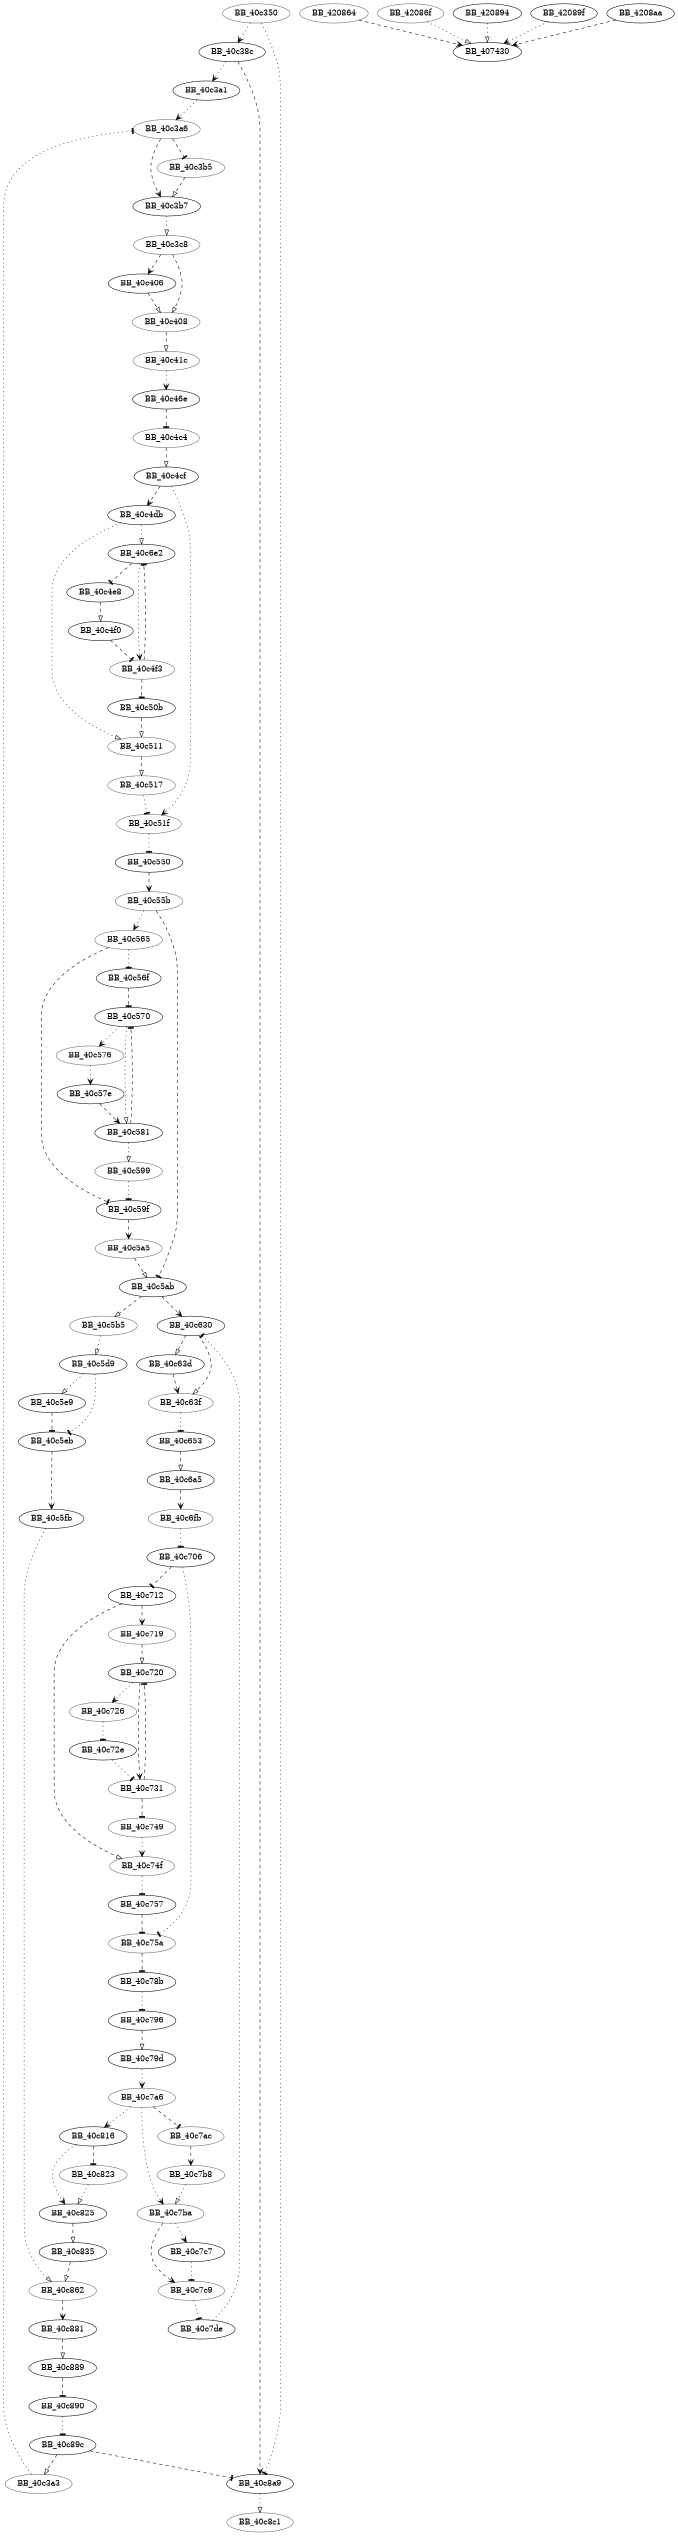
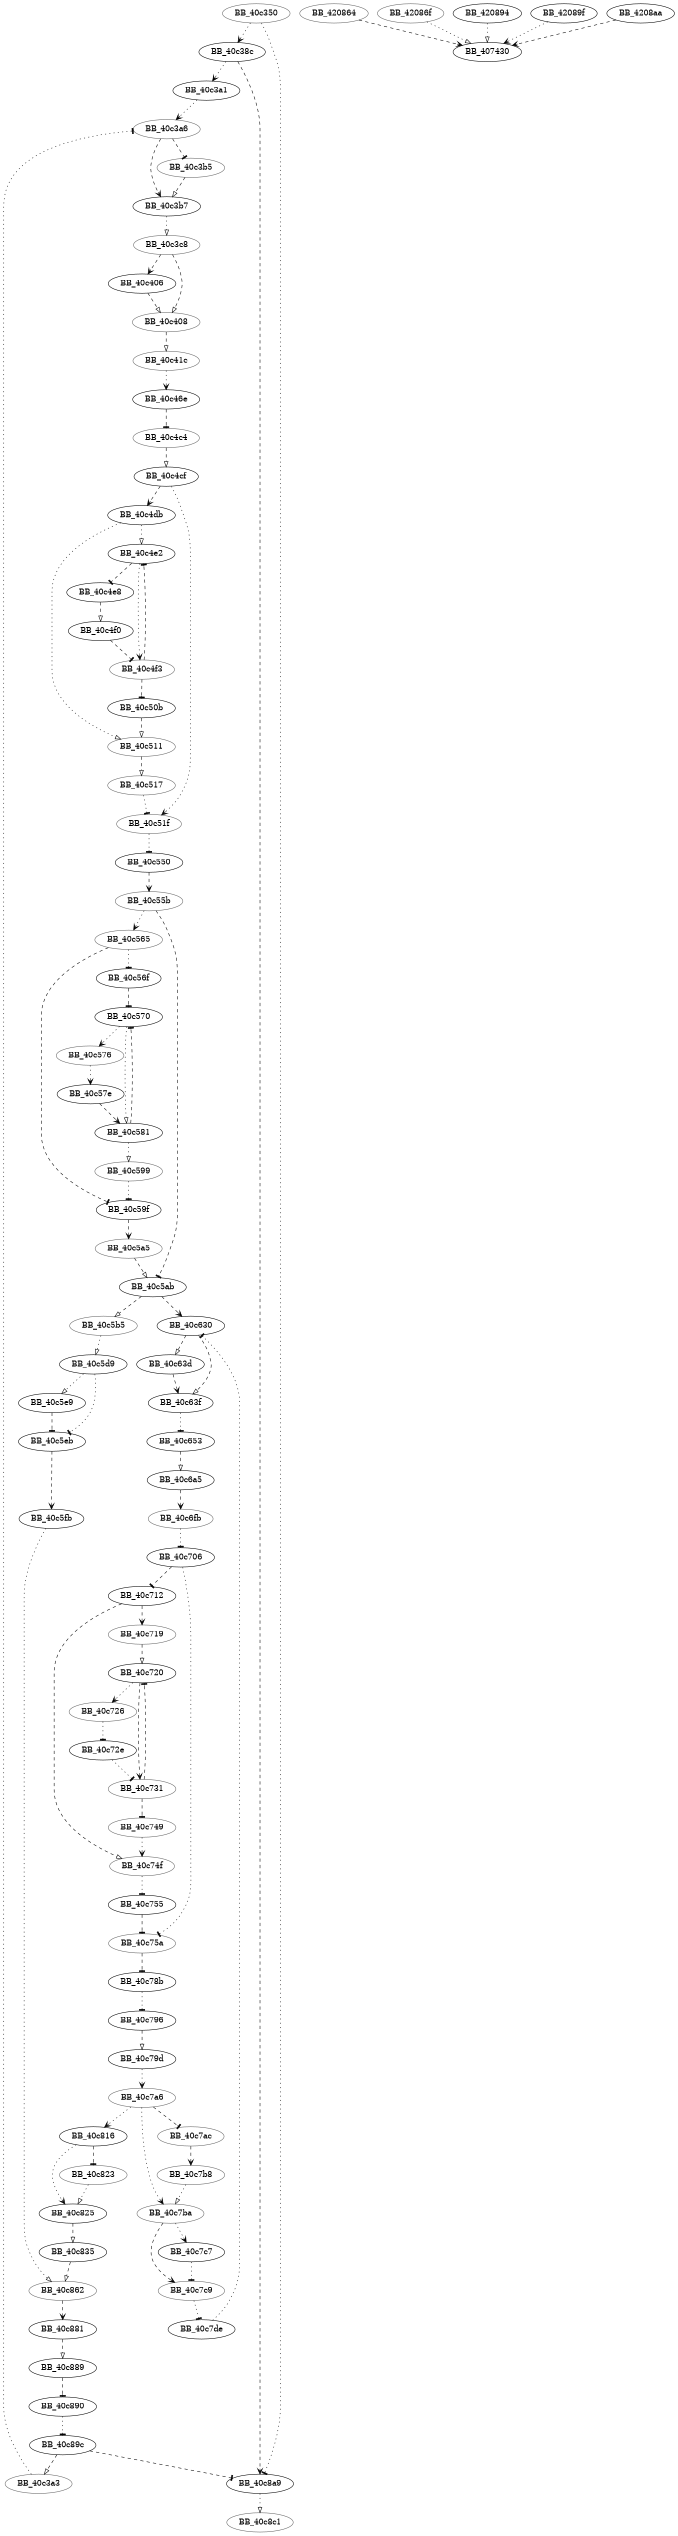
(142, 554) -> (142, 554)
(181, 1403) -> (181, 1403)
(142, 1905) -> (142, 1905)
